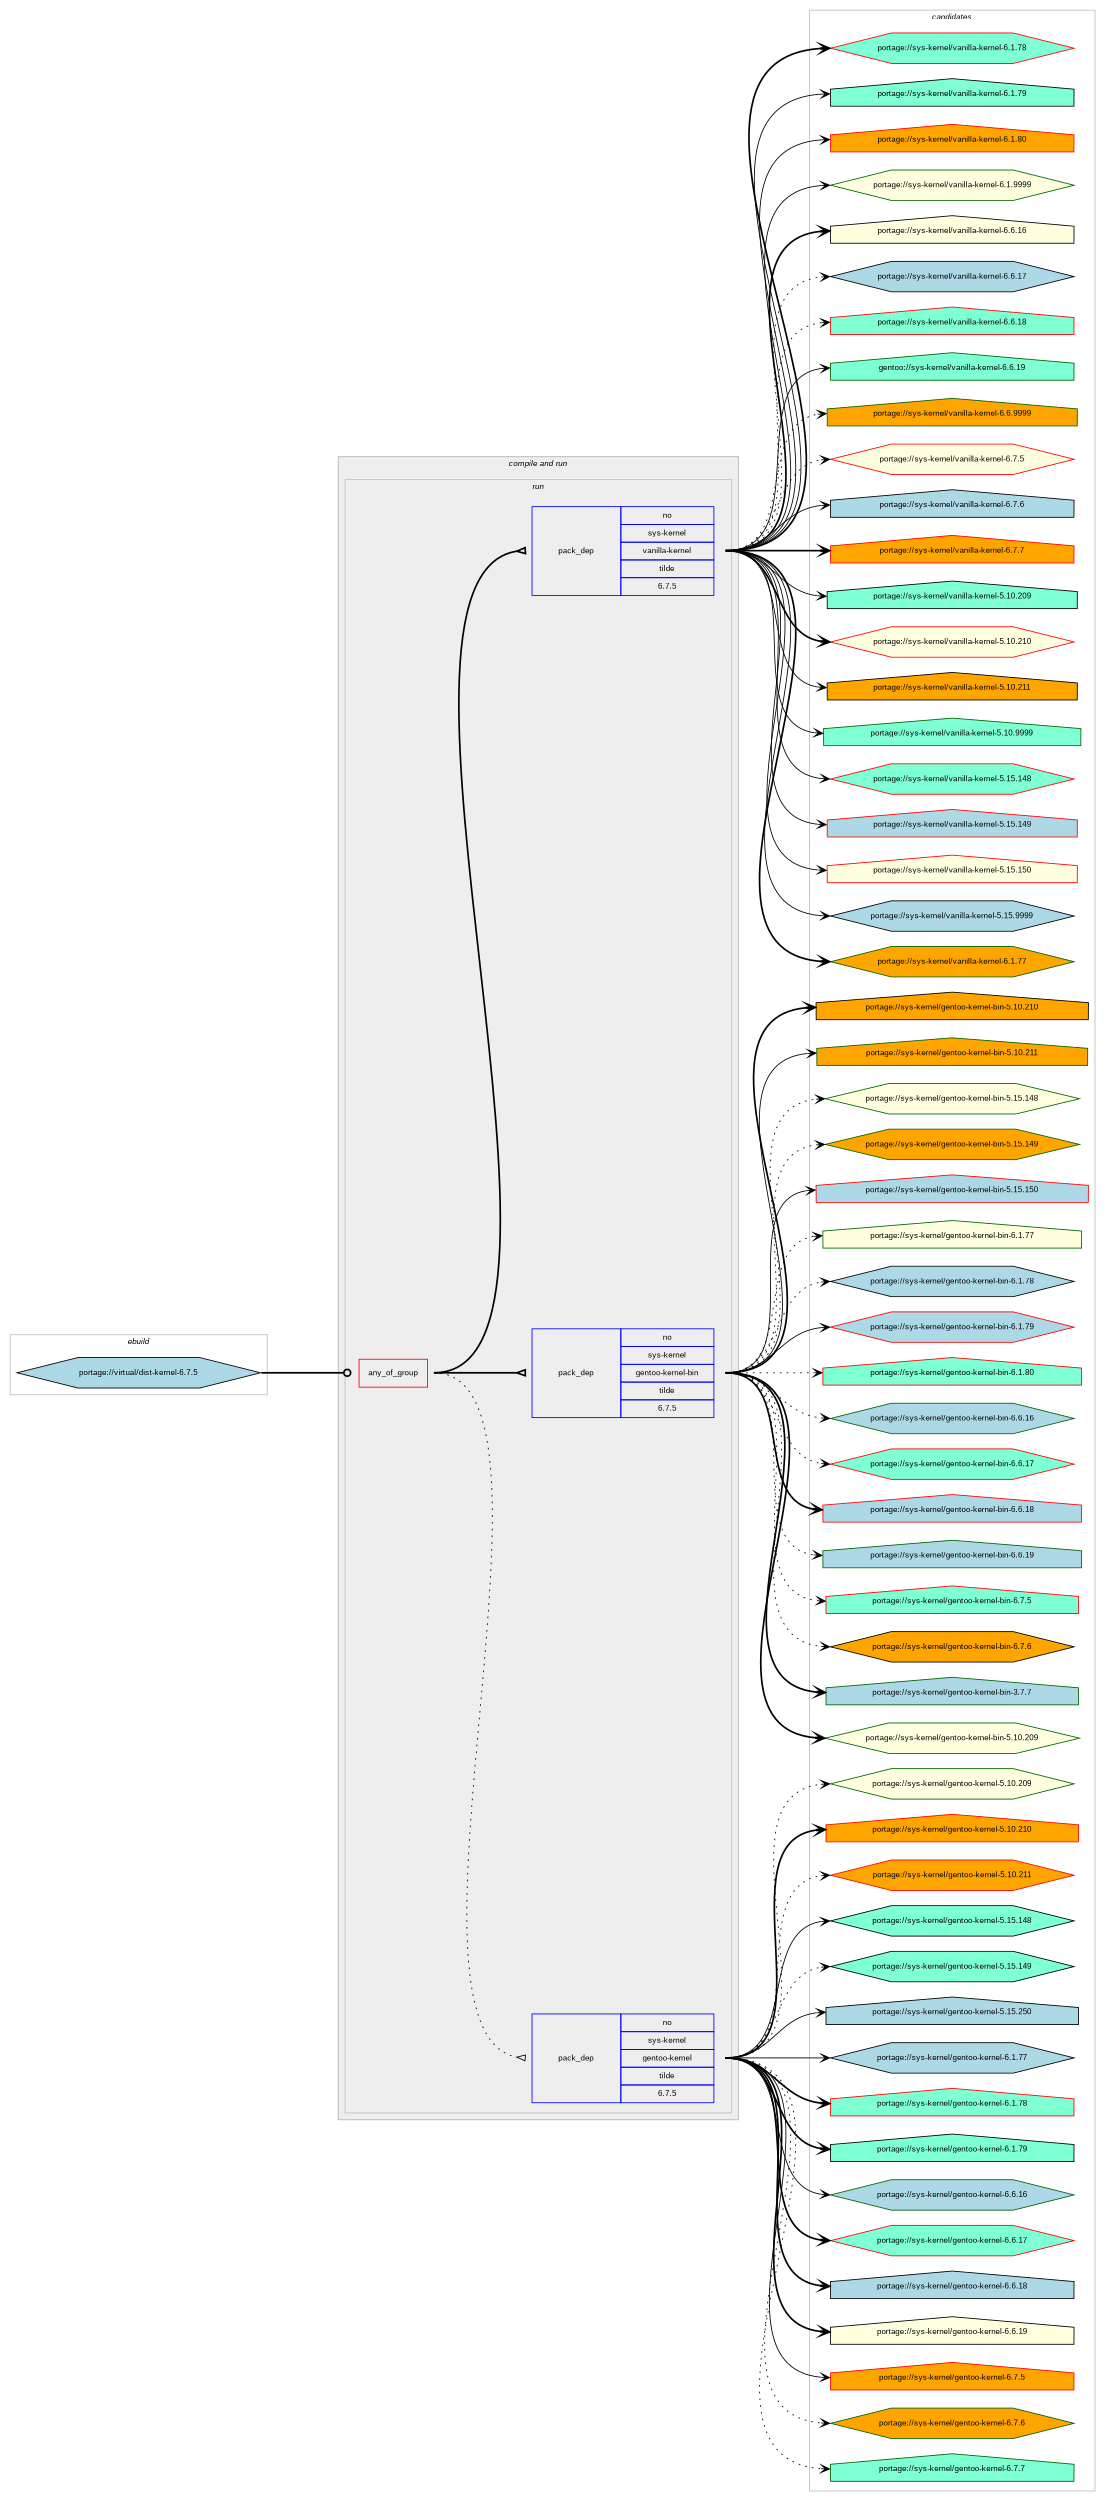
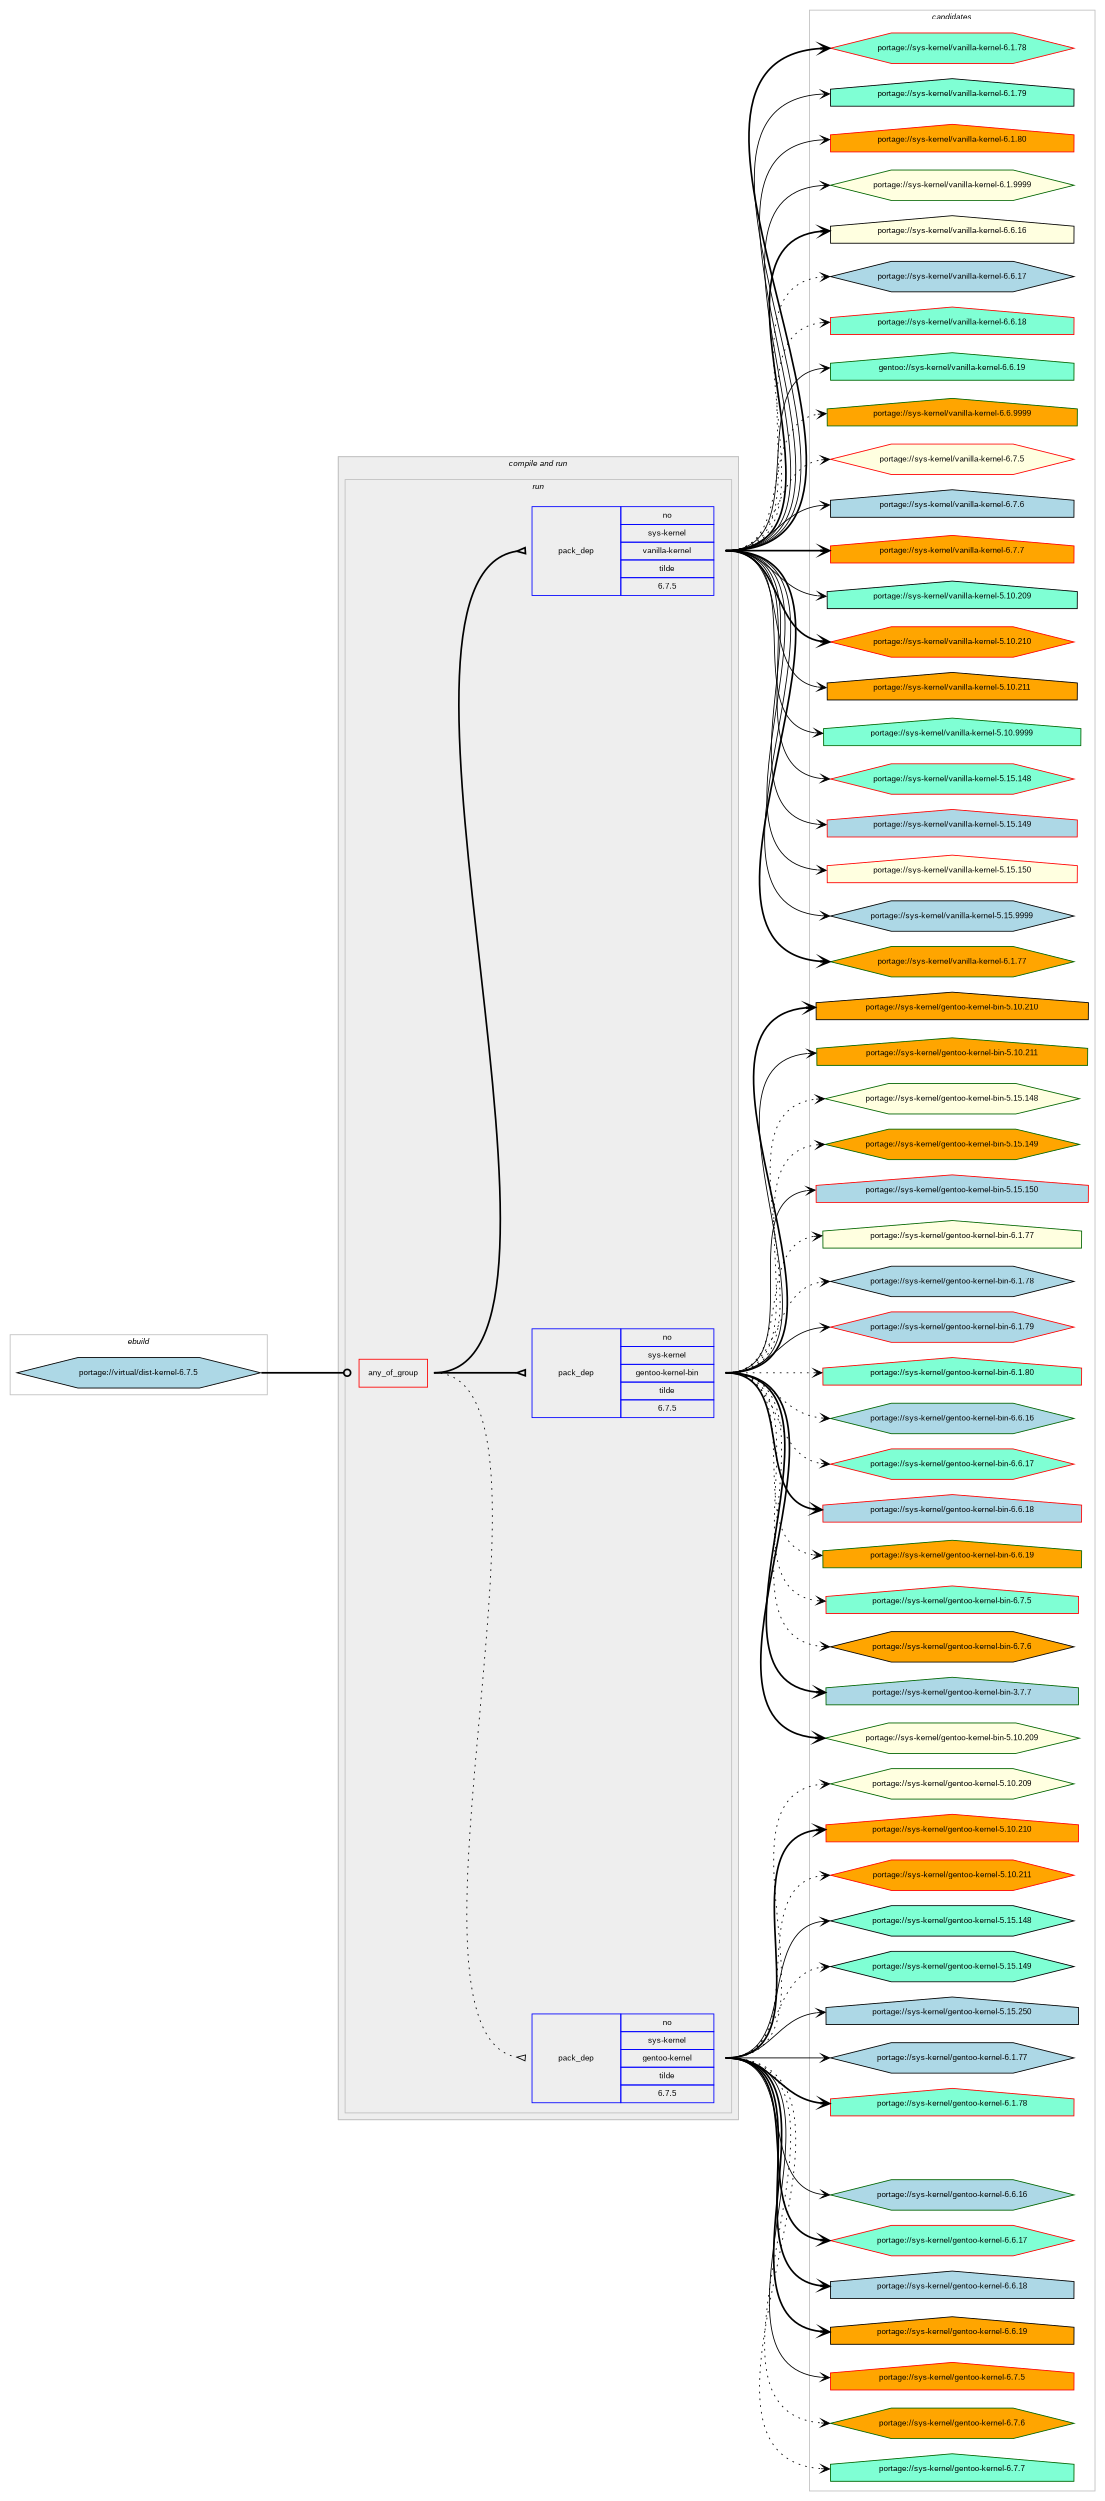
(952, 642) -> (952, 642)
(952, 1555) -> (952, 1555)
(952, 2149) -> none
(952, 2332) -> (952, 2332)
